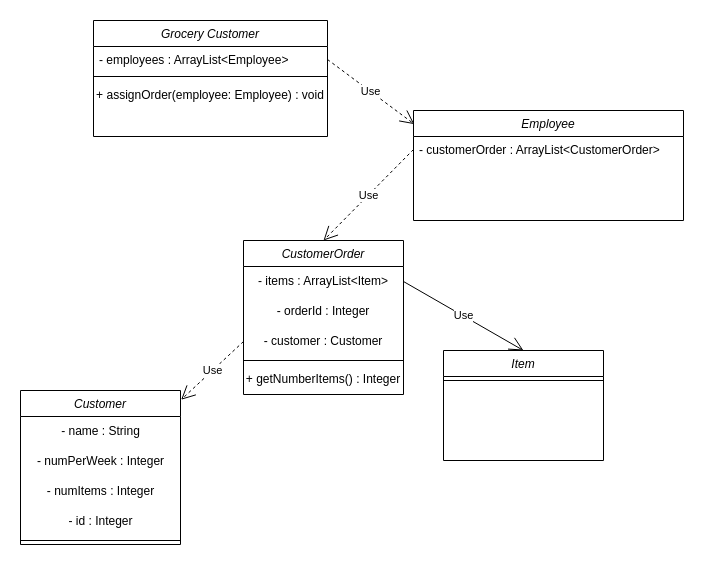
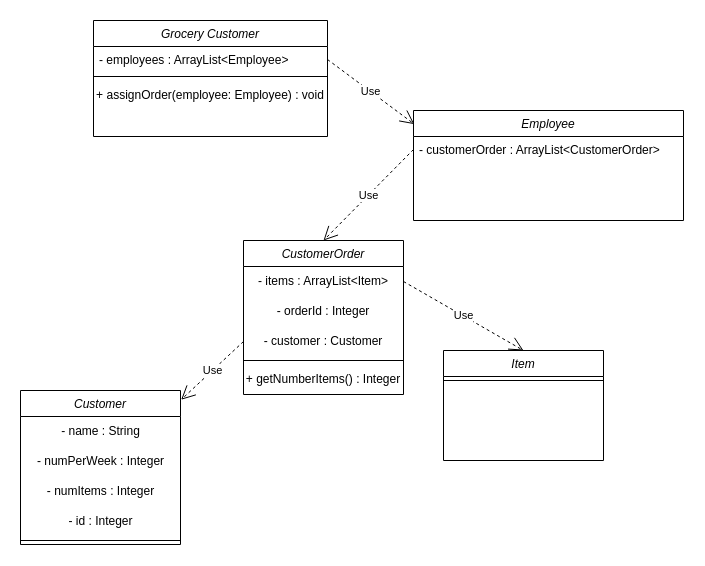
(430, 296) -> (430, 296)
